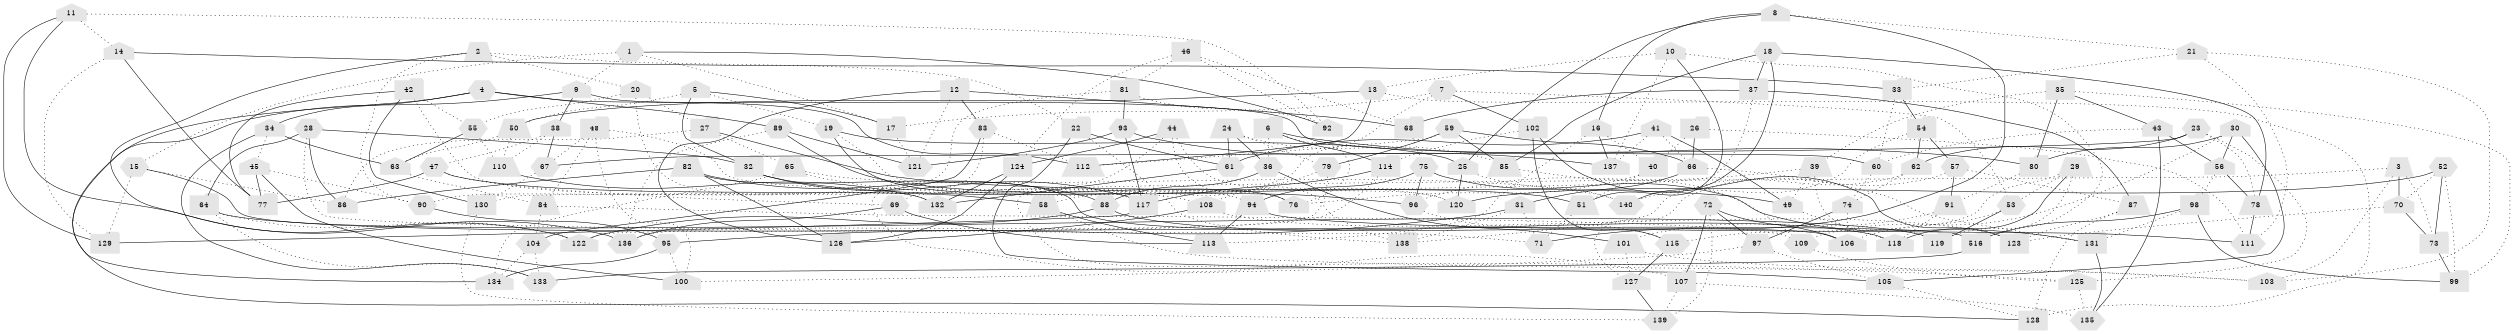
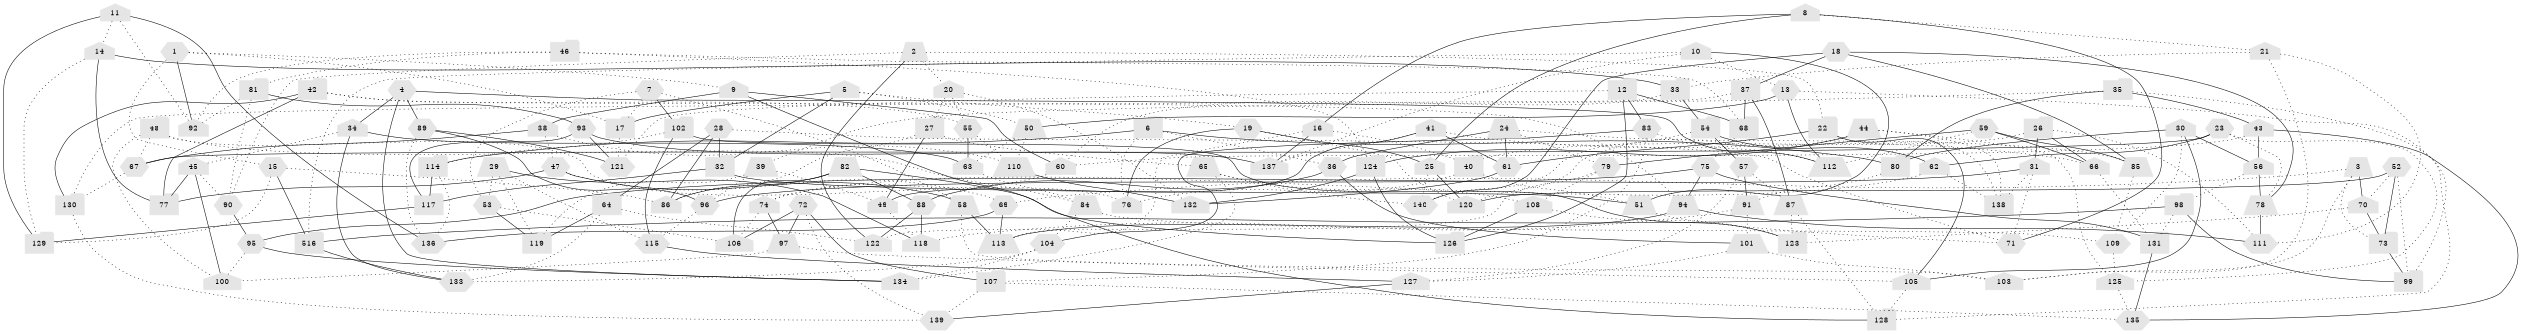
(1606, 189) -> (2037, 148)
